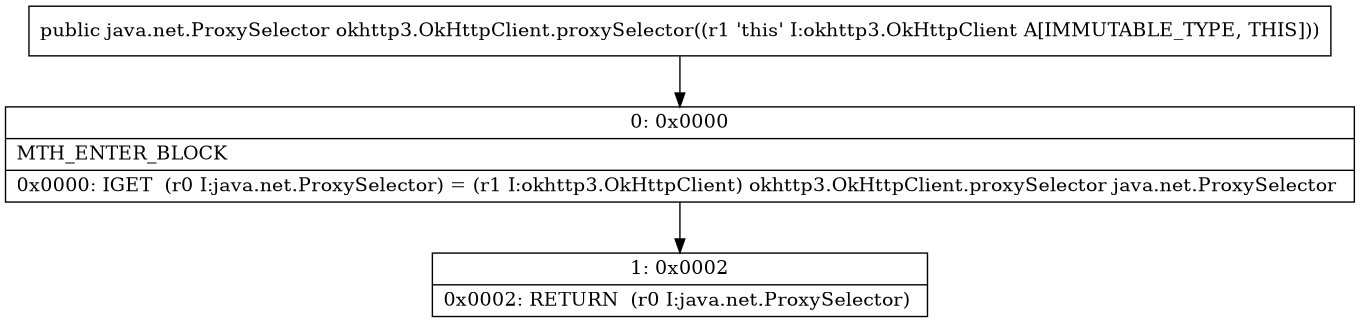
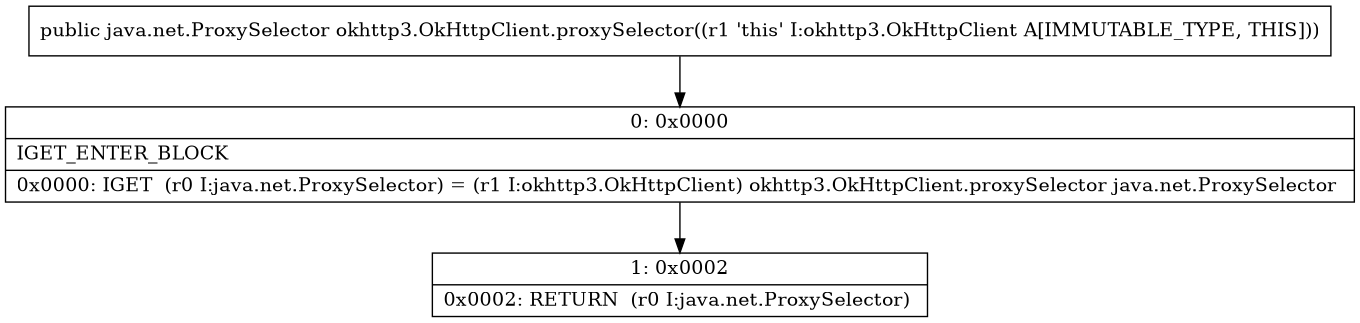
(123, 154) -> (123, 154)
